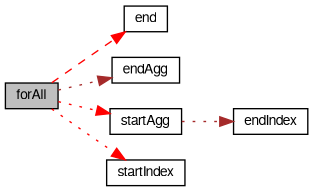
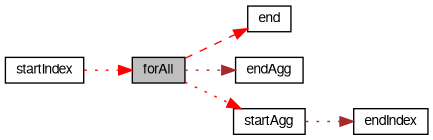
(83, 131) -> (101, 70)
